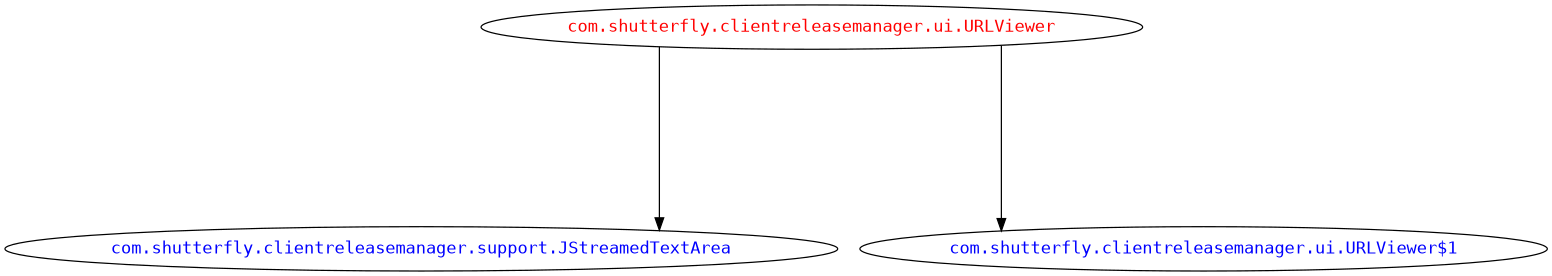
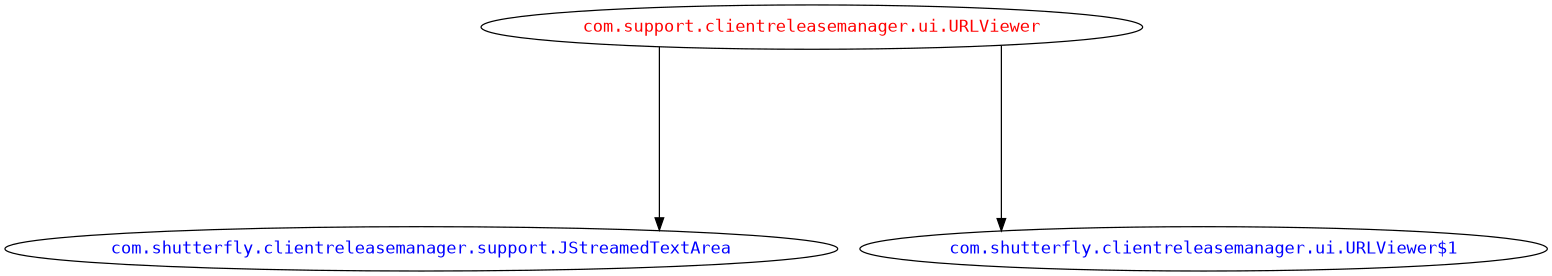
(812, 27) -> (812, 27)
